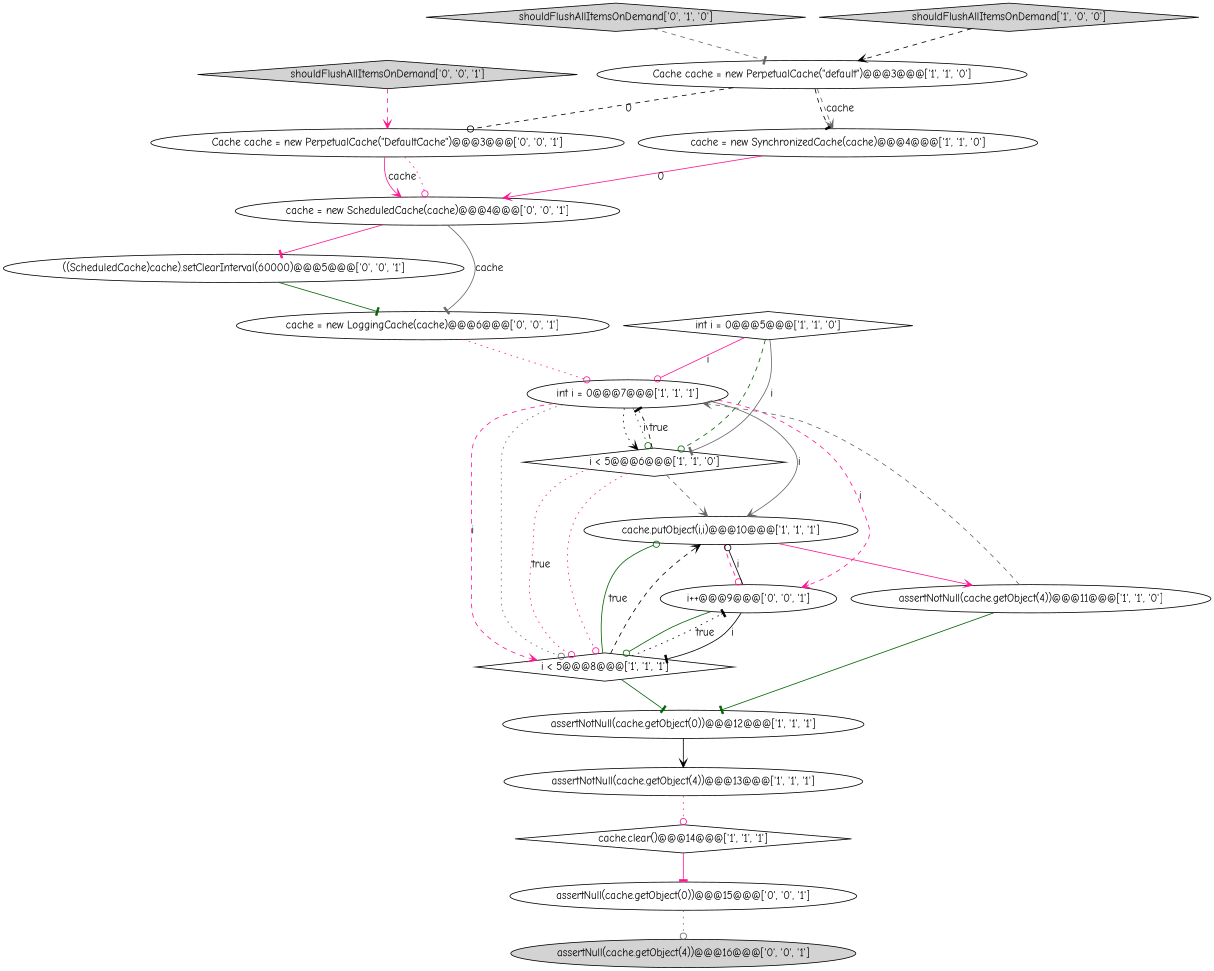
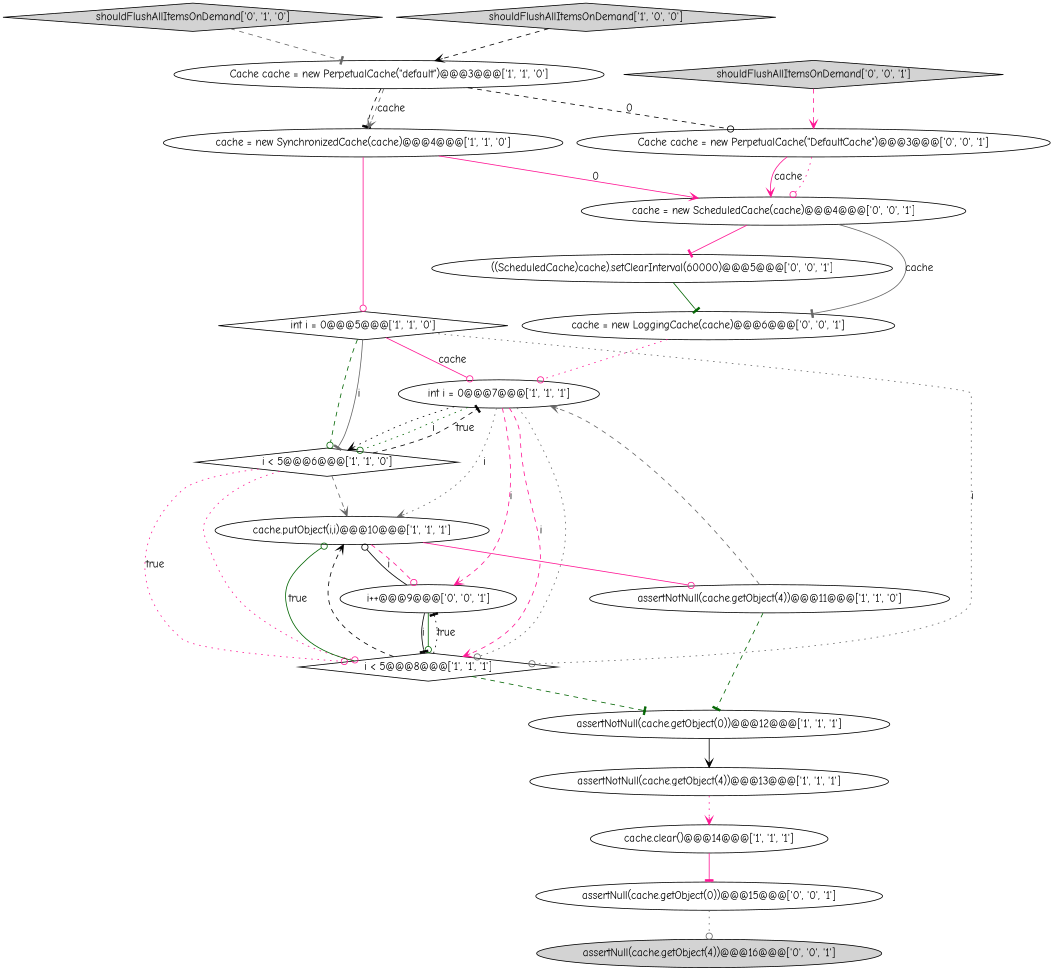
none -> (363, 231)
(708, 360) -> (453, 360)
(789, 444) -> (466, 475)
none -> (971, 449)
(871, 564) -> (555, 564)
(859, 661) -> (740, 660)
(641, 694) -> (557, 693)
(683, 807) -> (709, 806)
(683, 839) -> (709, 839)
